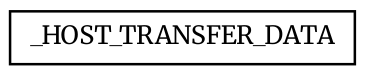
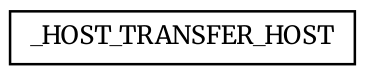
(182, 38) -> (182, 38)
